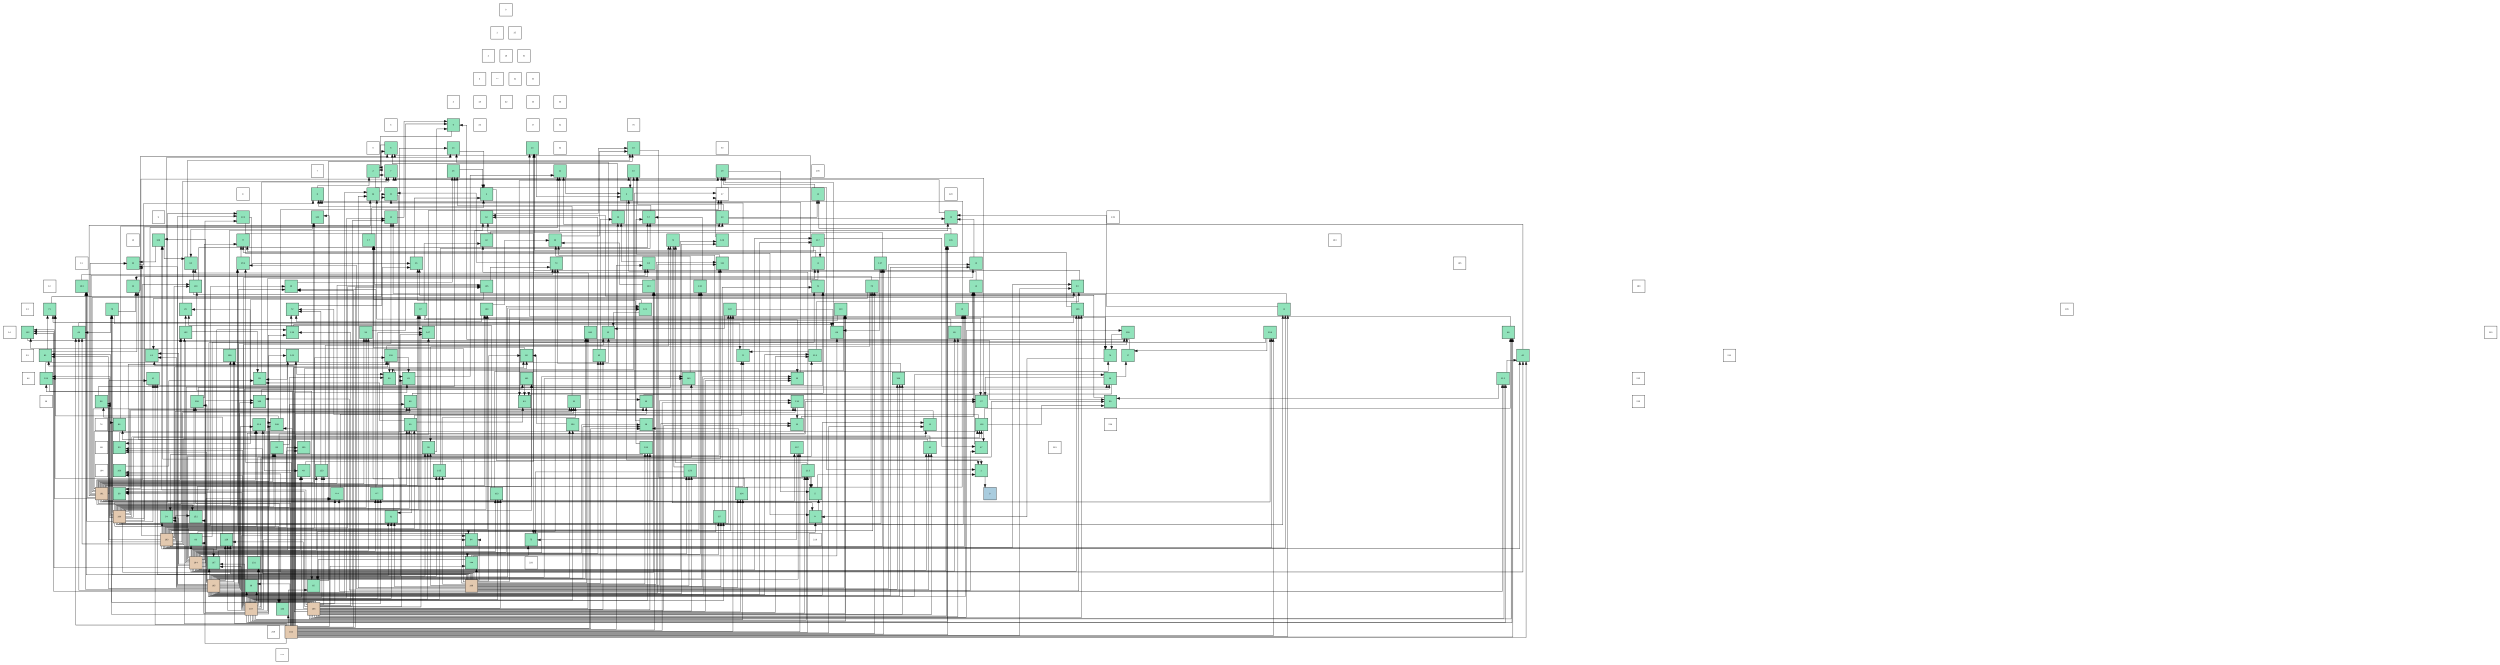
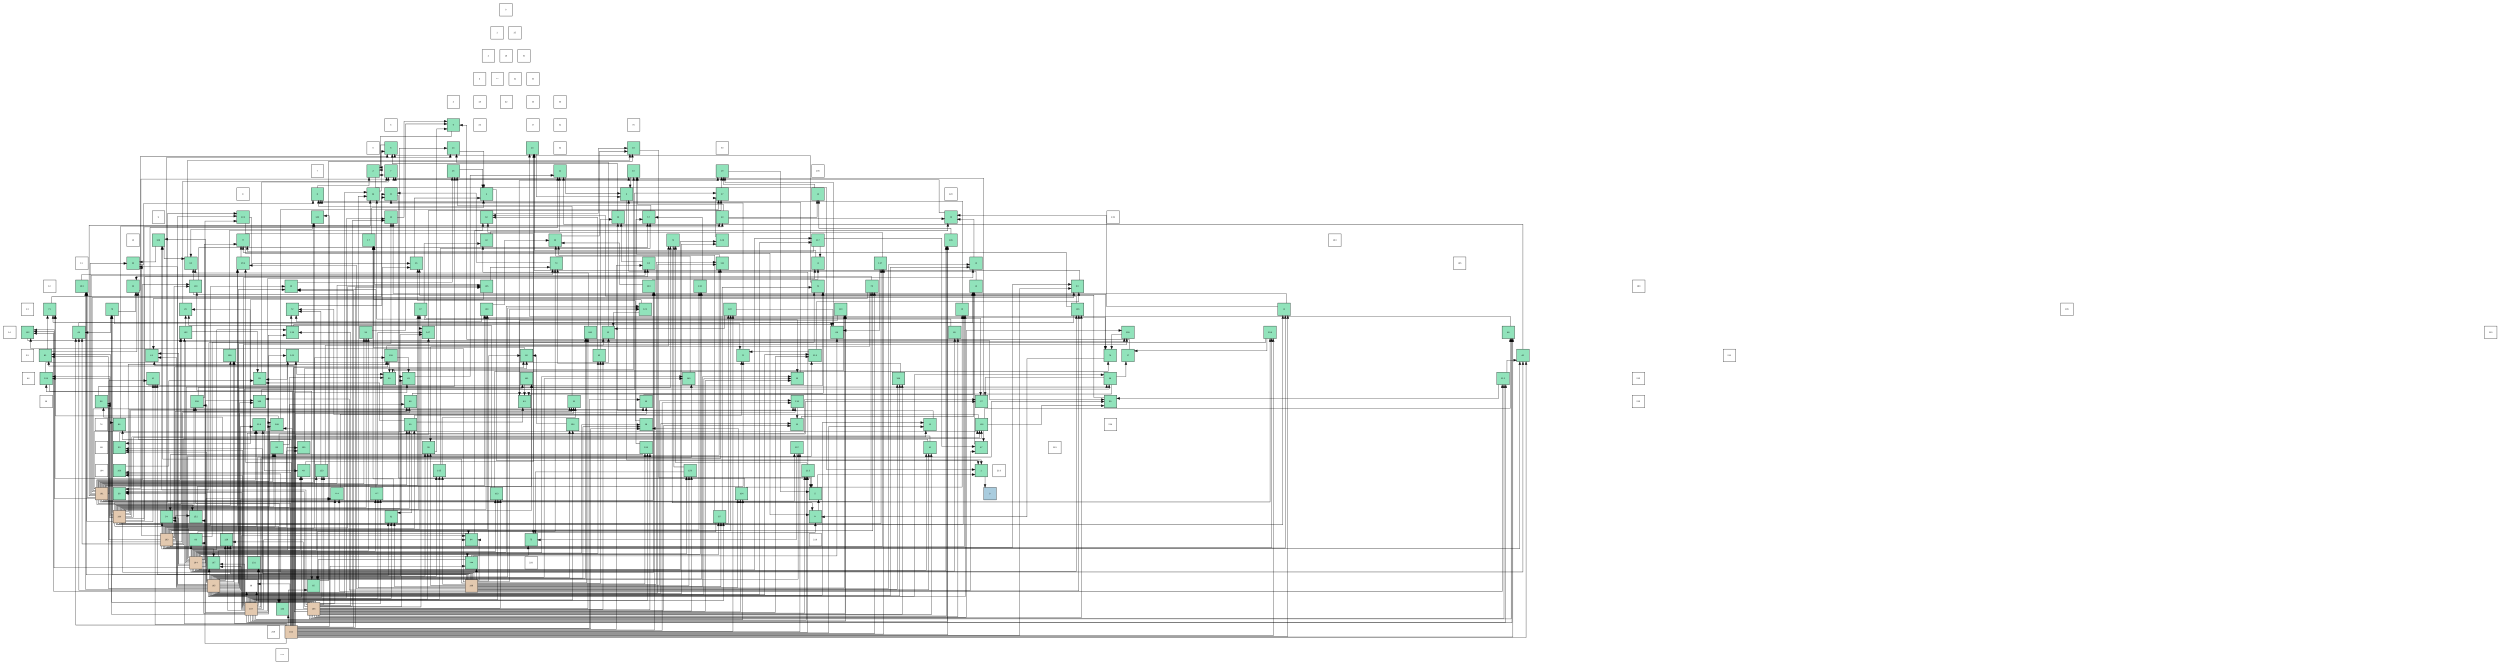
(722, 194) -> (722, 194)
none -> (999, 471)
(251, 586) -> (251, 586)
